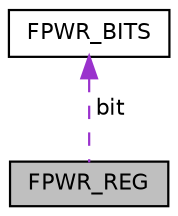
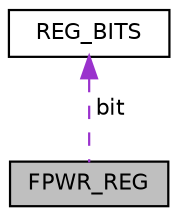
(89, 33) -> (89, 33)
